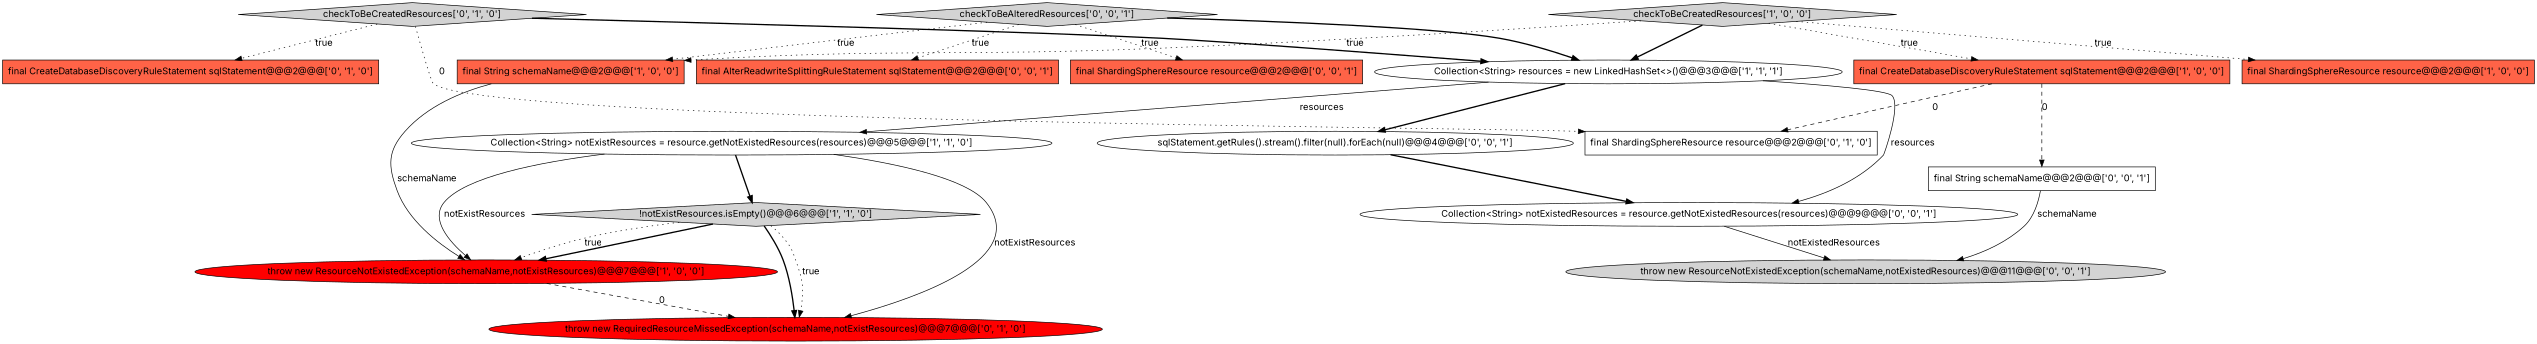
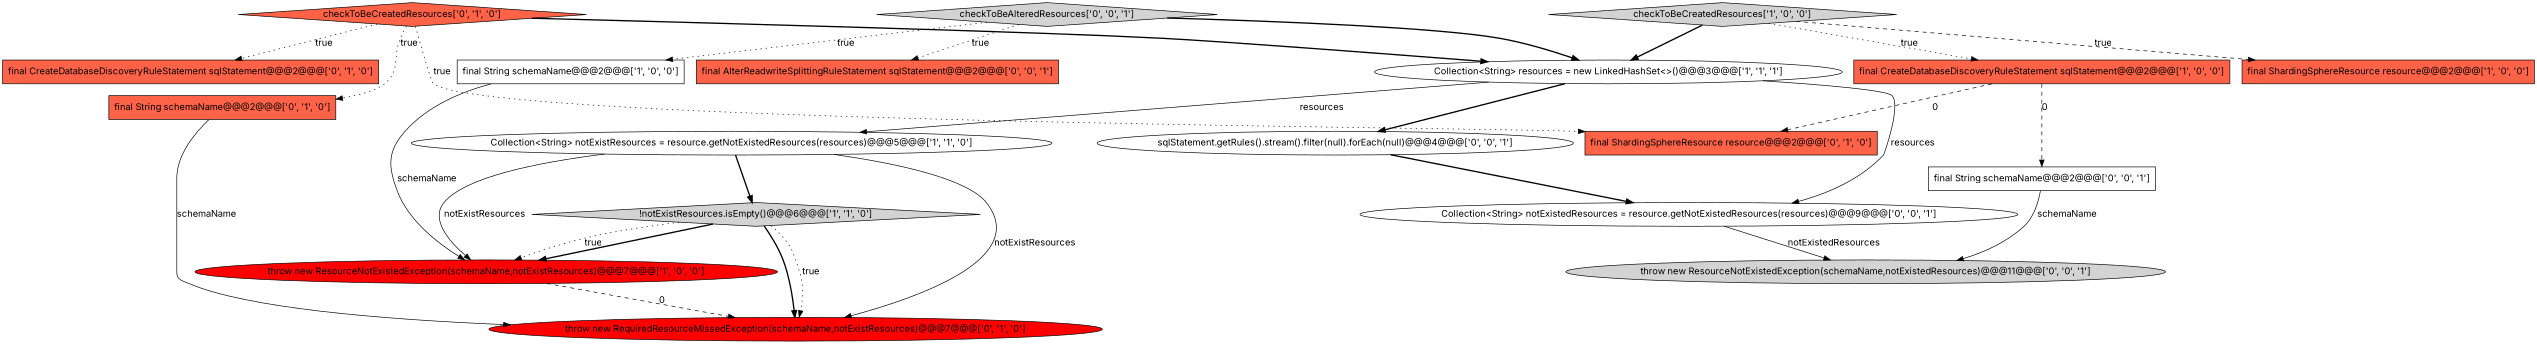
(412, 15) -> (412, 15)
(2022, 40) -> (2022, 40)
(1166, 48) -> none
(442, 72) -> (442, 72)
(571, 72) -> (571, 72)
(1217, 72) -> none
none -> (222, 108)
(1731, 143) -> (1731, 143)
